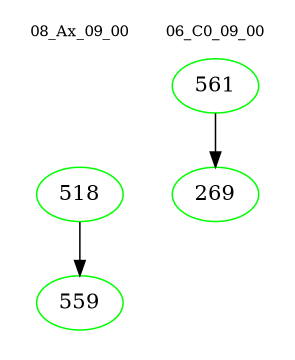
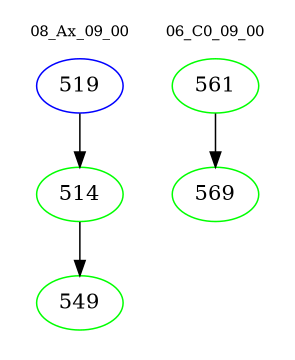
none -> (80, 86)
(80, 194) -> (80, 194)
(215, 194) -> (215, 194)
(80, 303) -> (80, 303)
